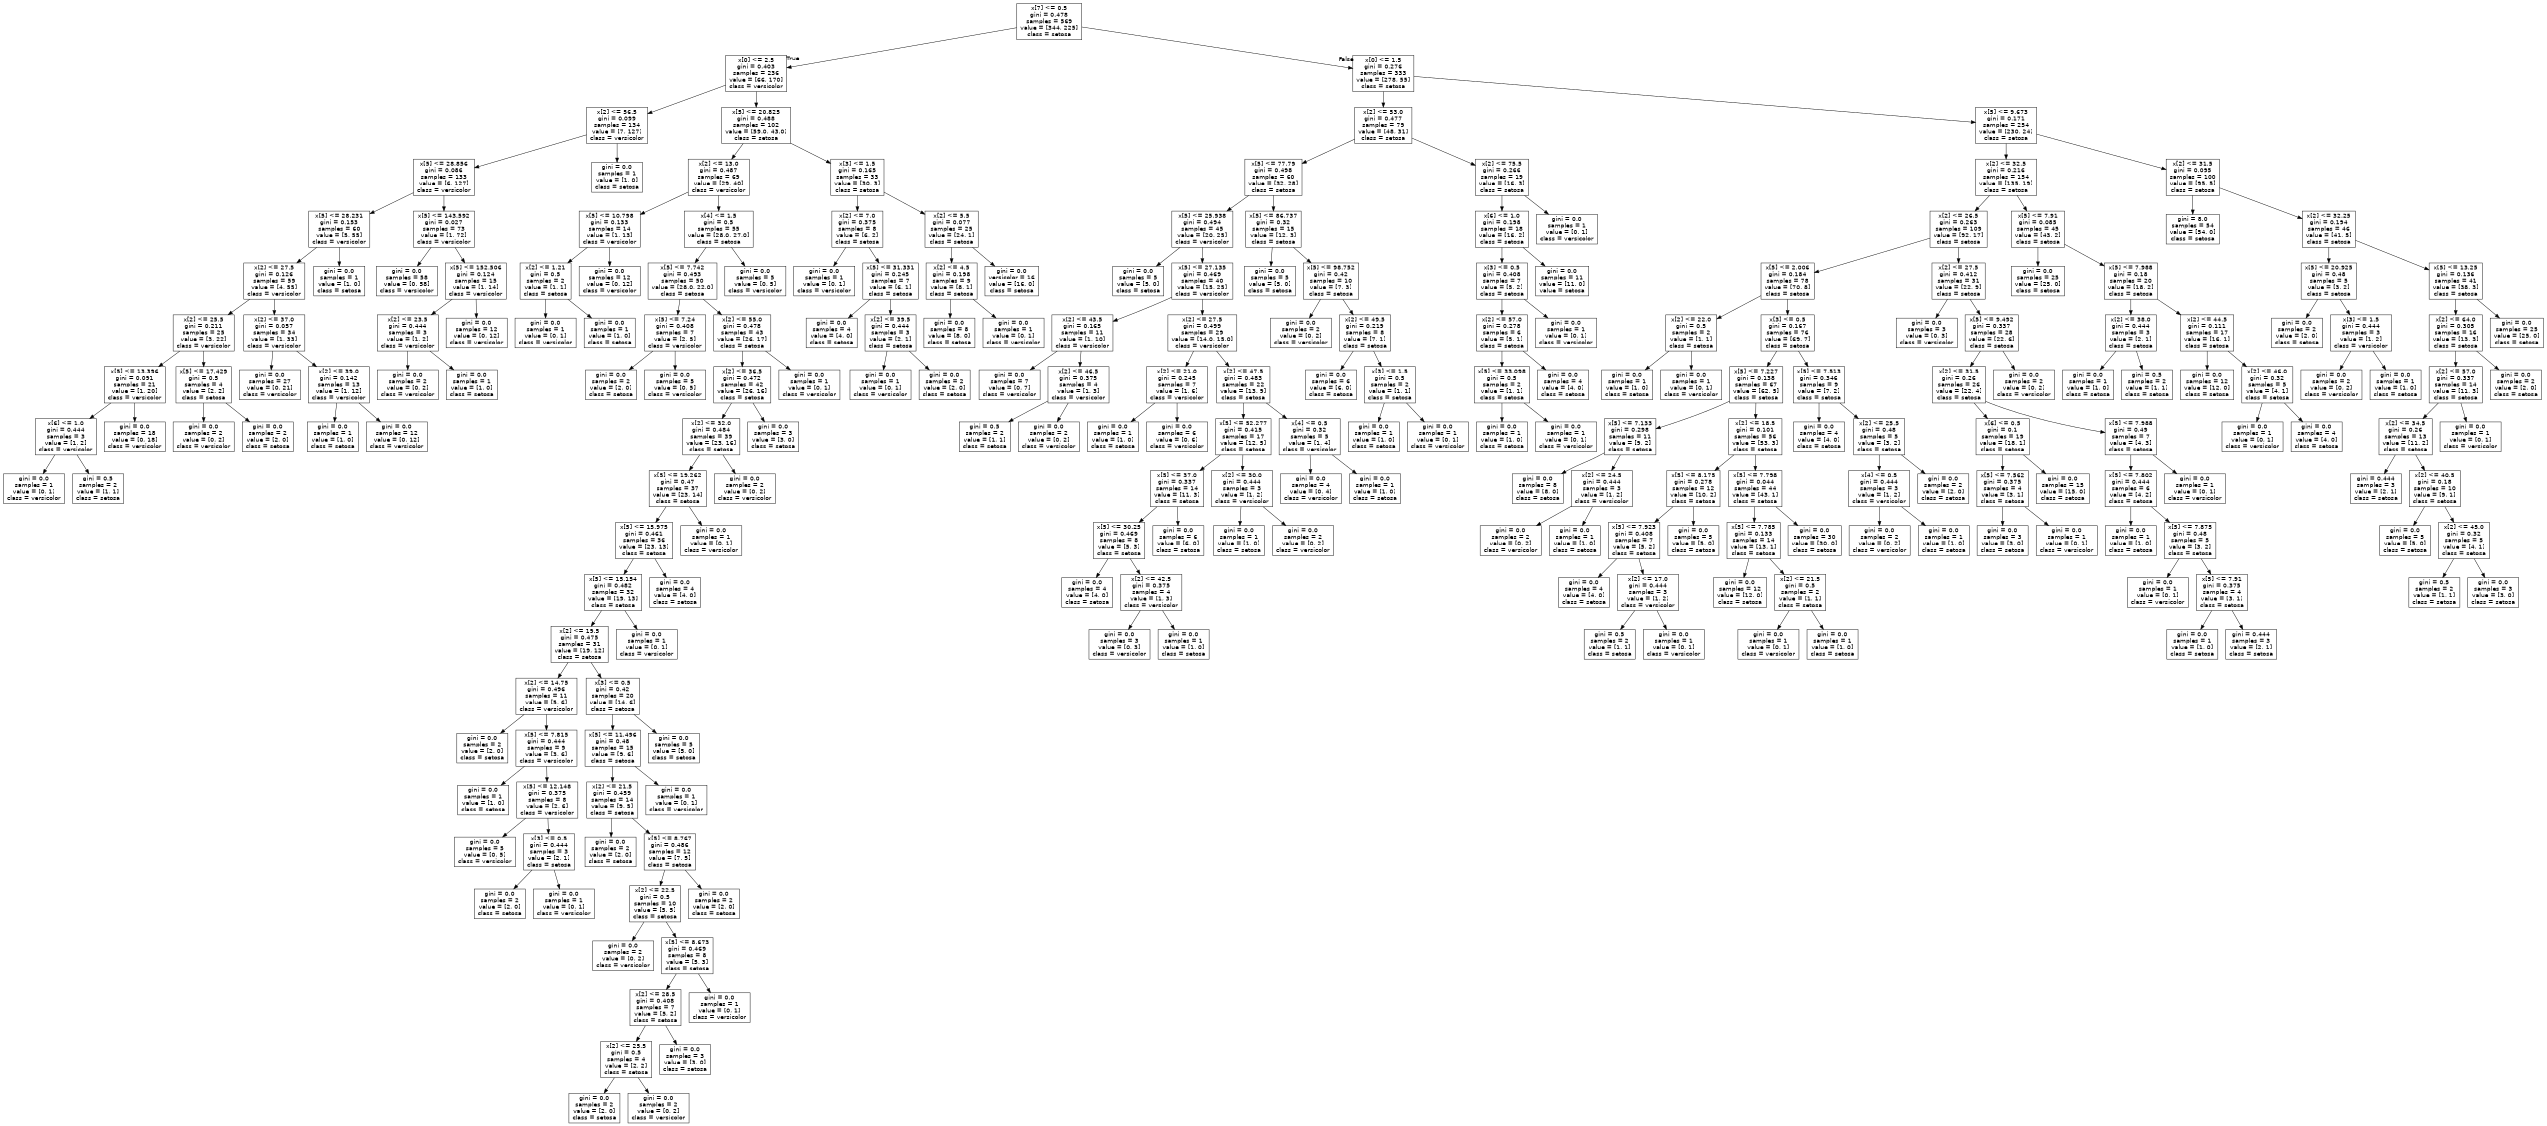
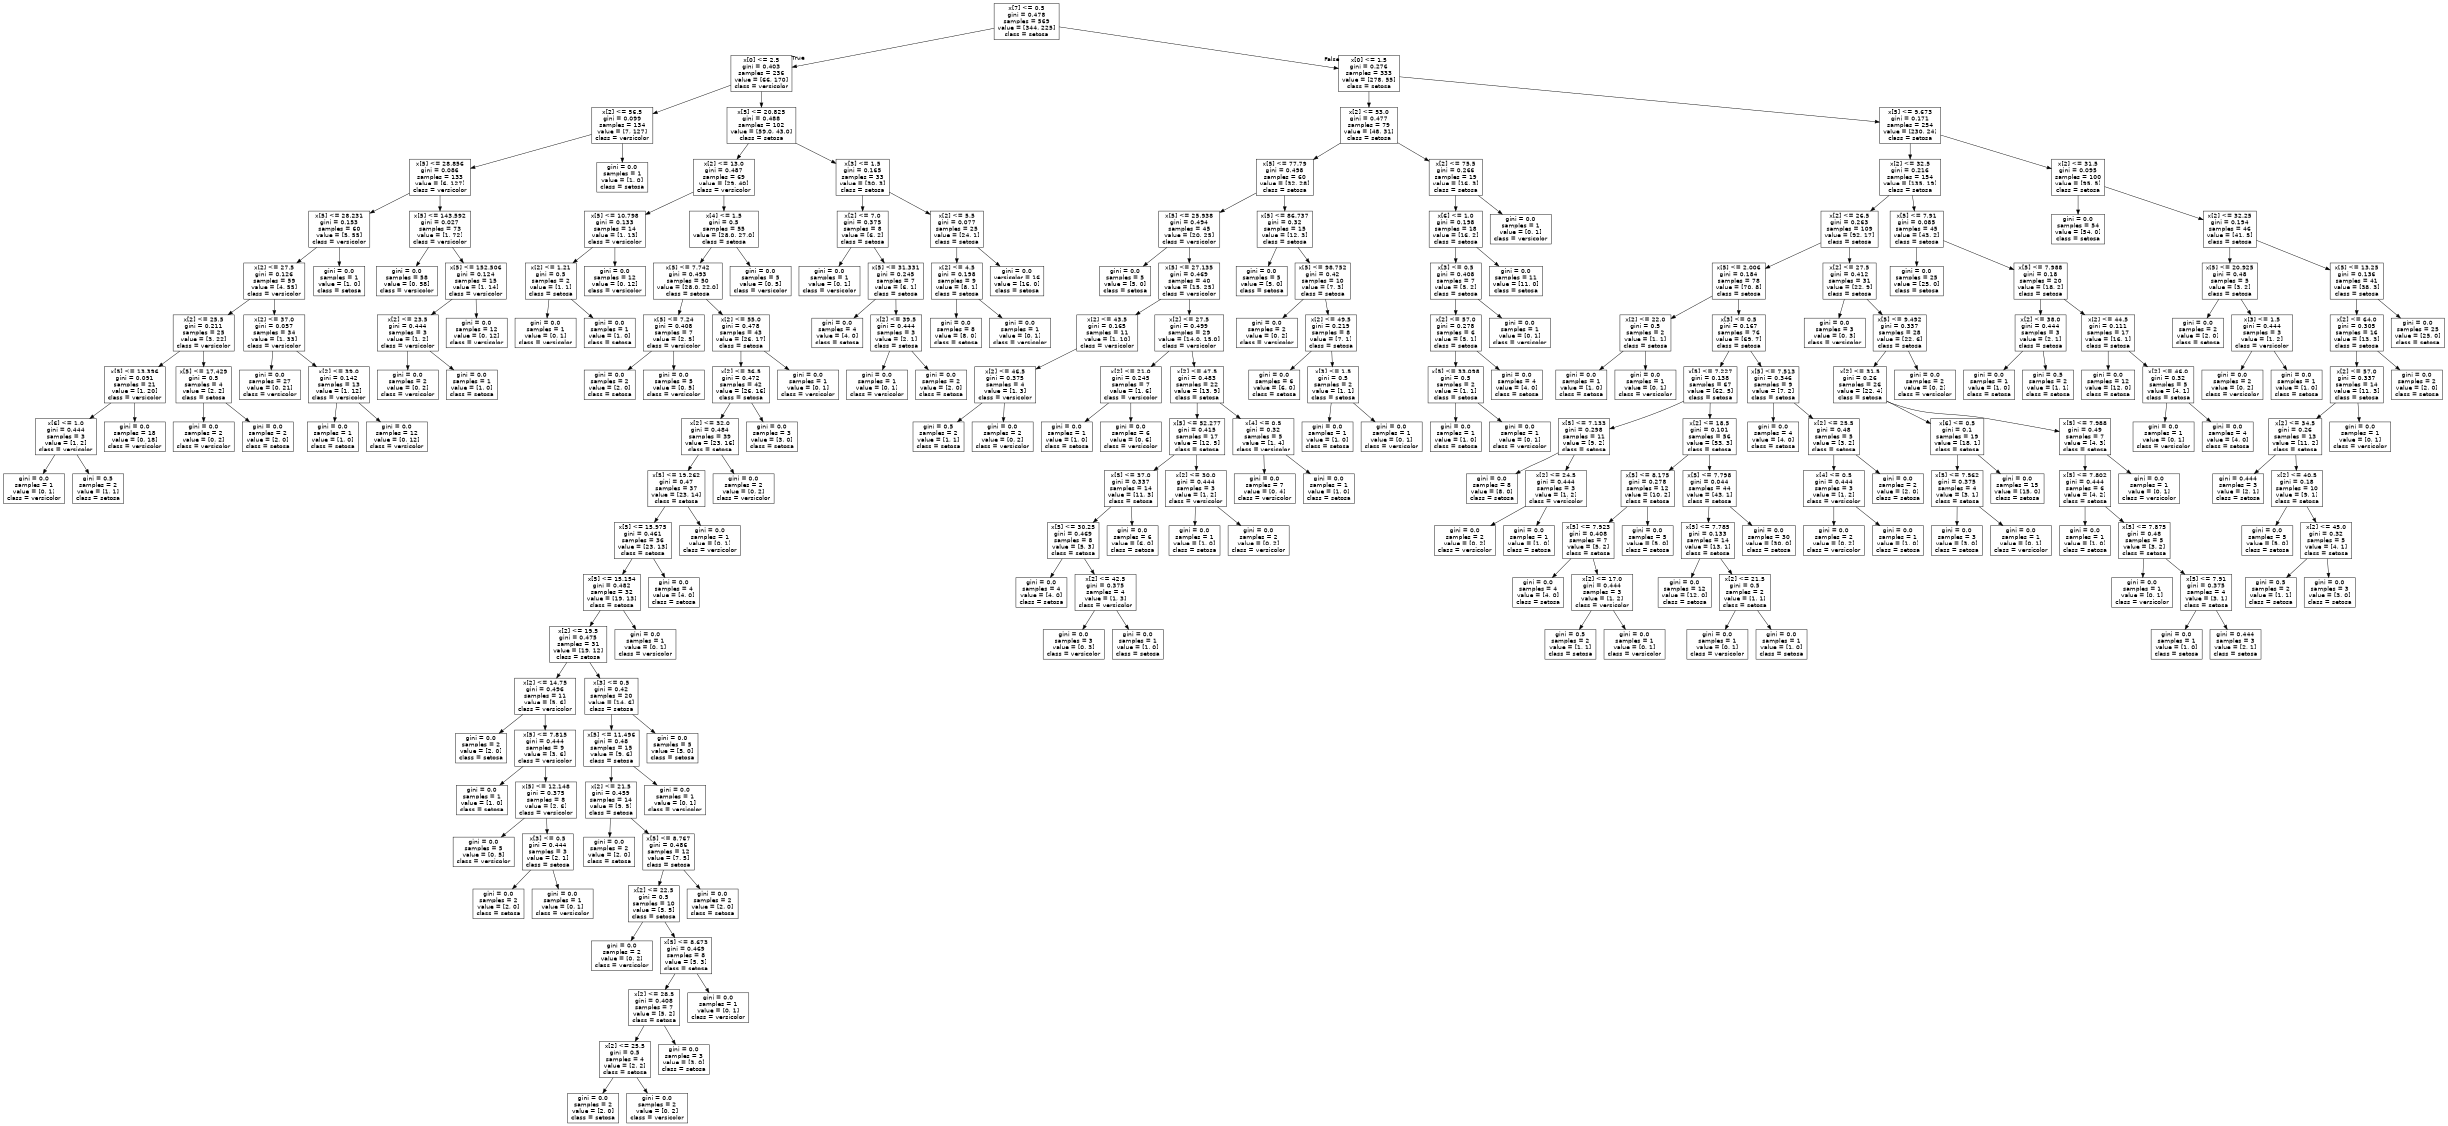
(2193, 229) -> (2078, 229)
(1562, 281) -> (1516, 281)
(1010, 385) -> none
(1311, 489) -> (1265, 489)
